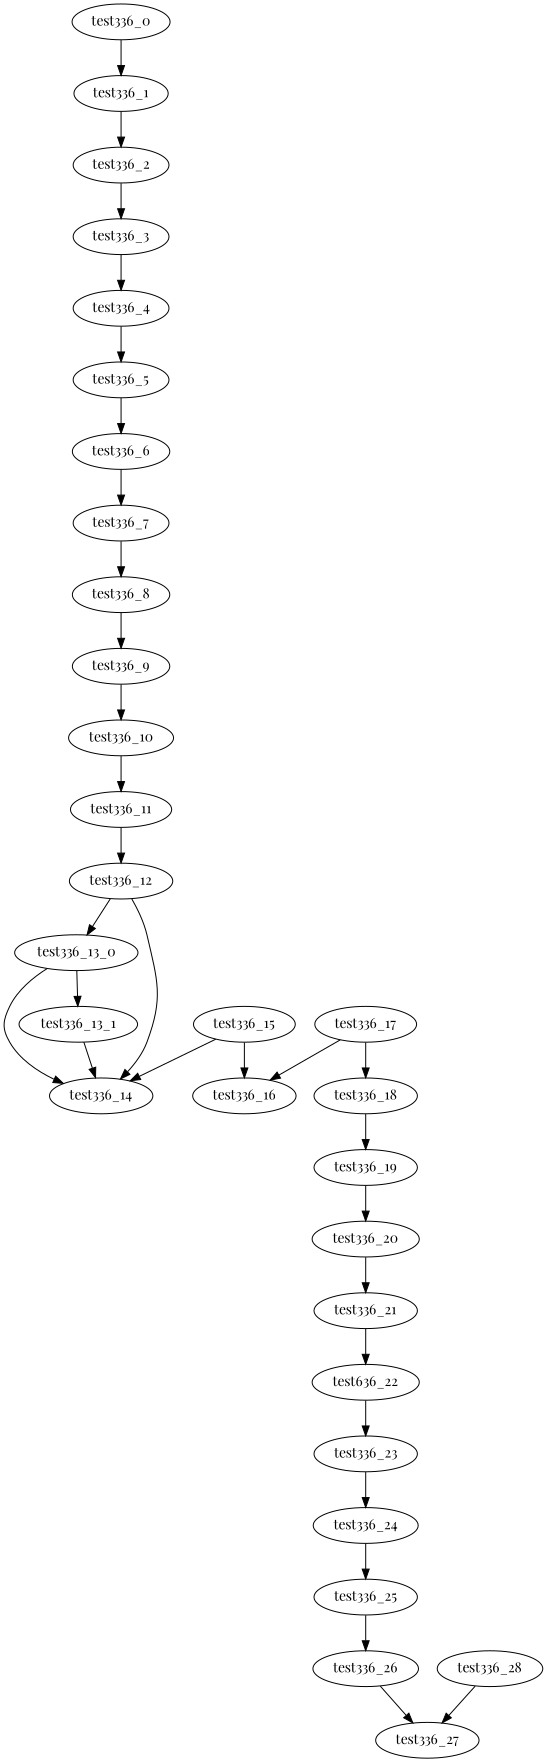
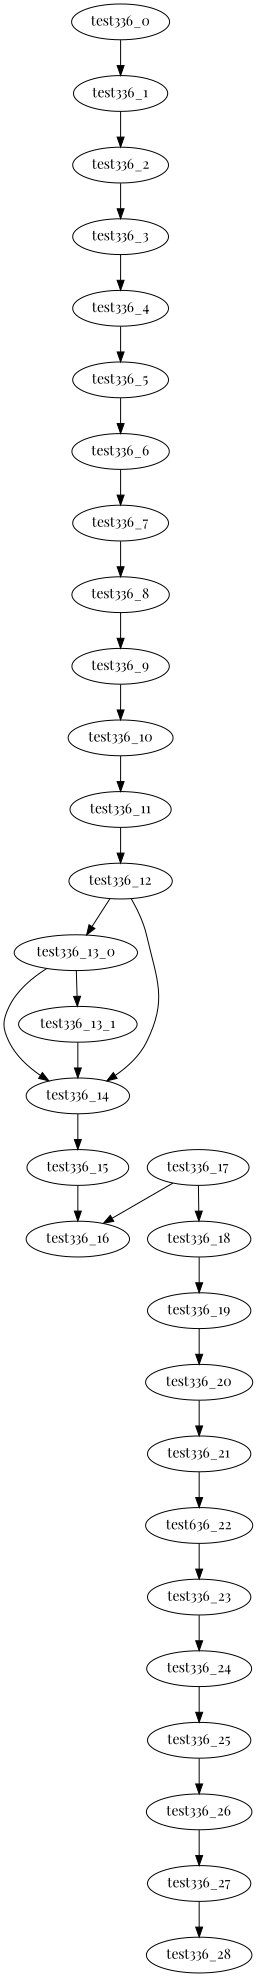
(178, 1058) -> (78, 1127)
(462, 1701) -> (199, 1914)
